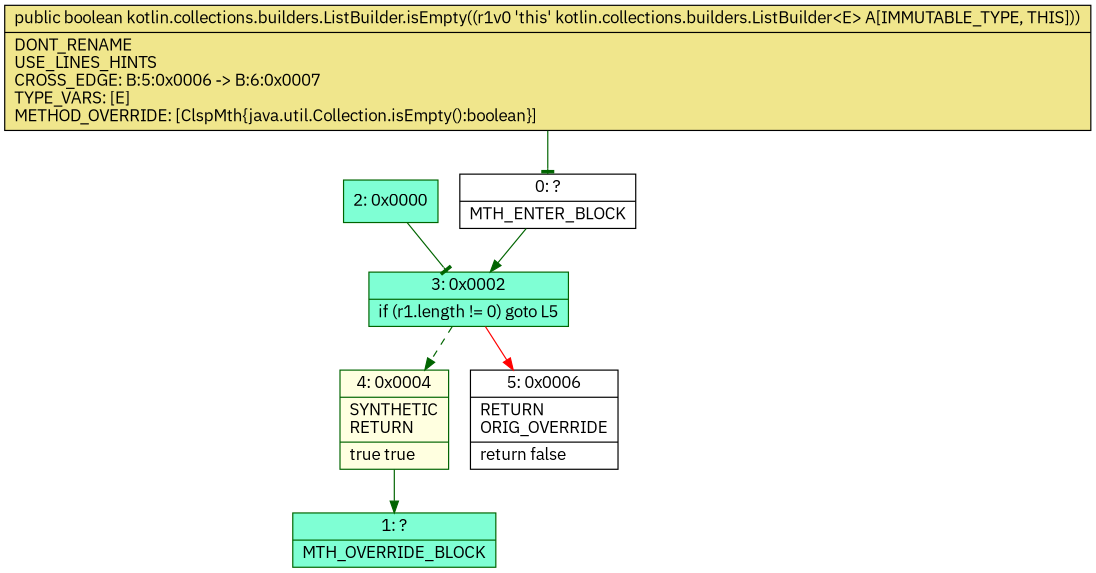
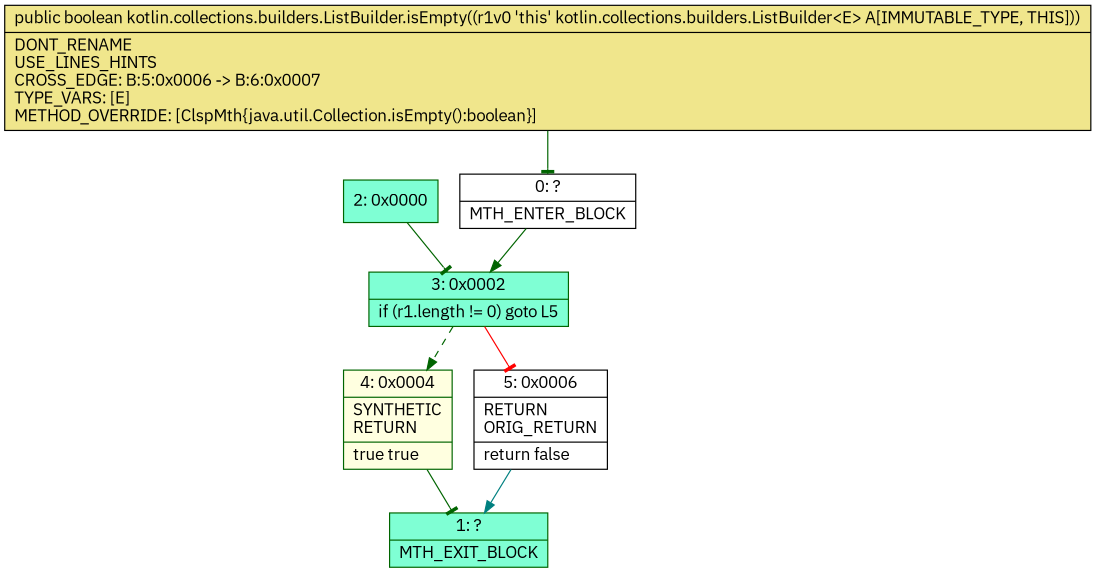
(496, 343) -> (496, 346)
(544, 428) -> (541, 428)
(394, 485) -> (439, 489)
none -> (501, 486)
(394, 553) -> (469, 553)
